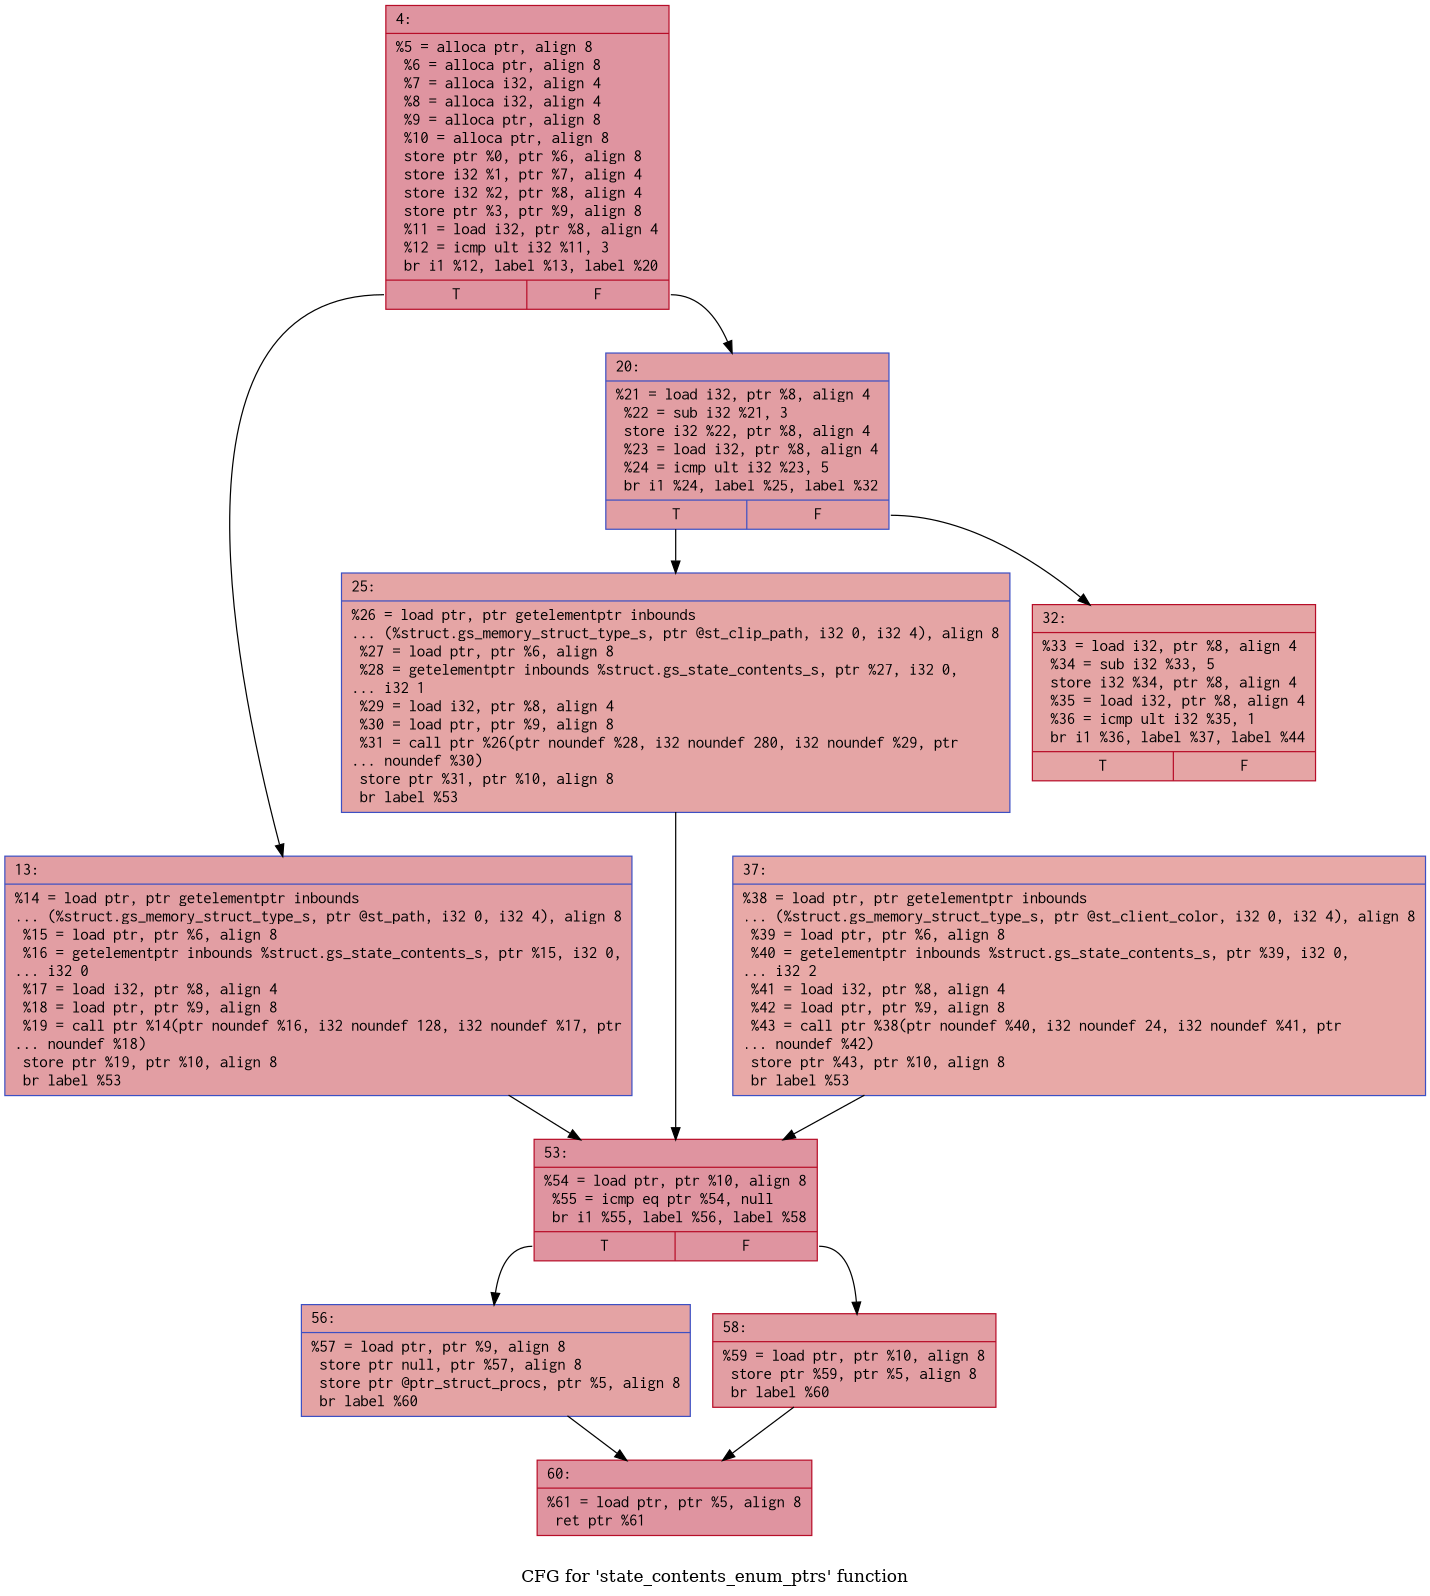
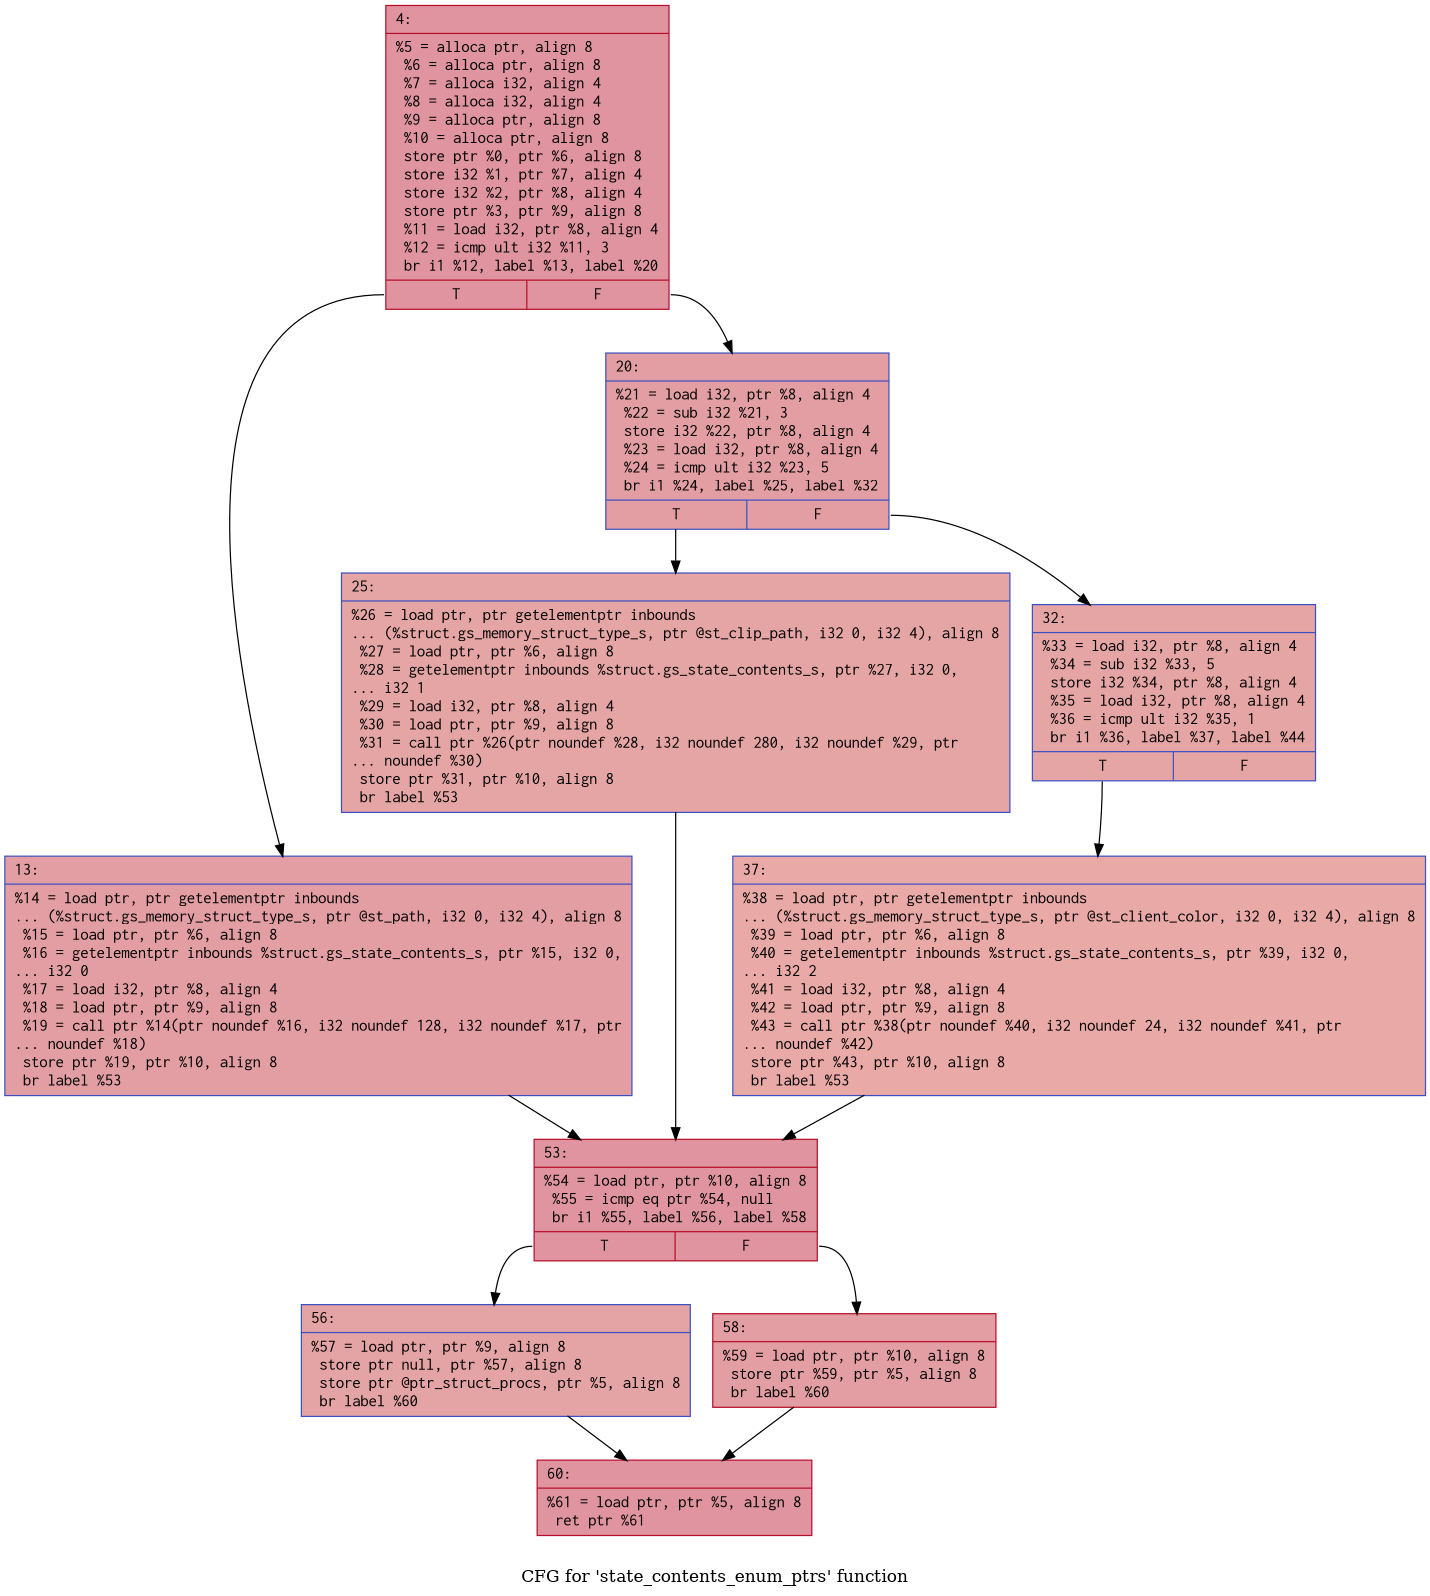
(1174, 693) -> (1174, 693)
none -> (1101, 813)
